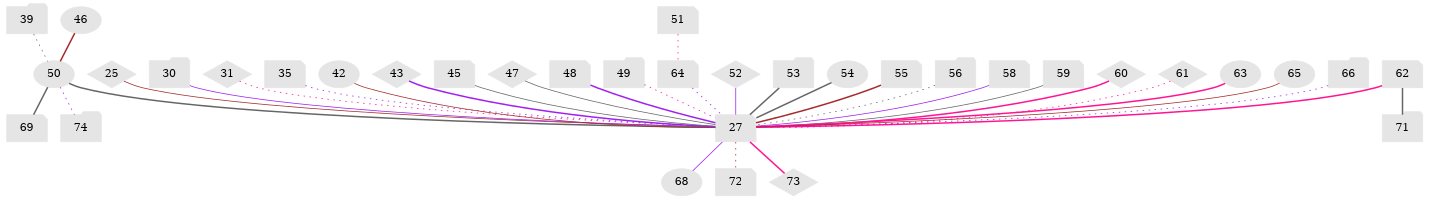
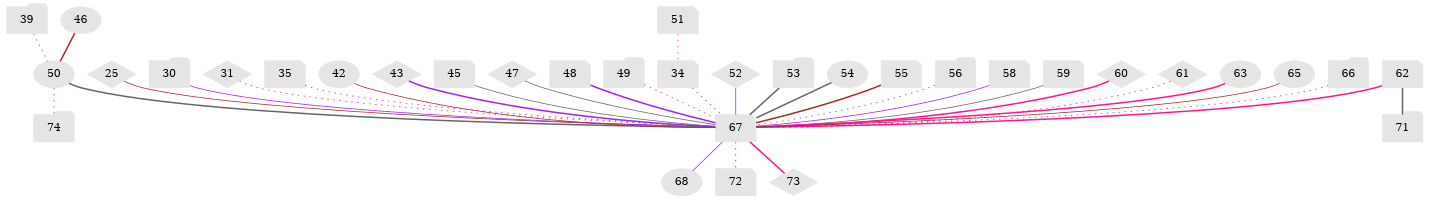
(678, 74) -> (678, 74)
(27, 128) -> none
(736, 128) -> (736, 128)
